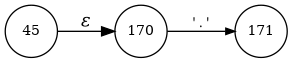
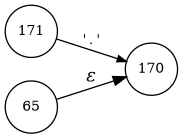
(31, 31) -> (31, 107)
(196, 31) -> (87, 49)
